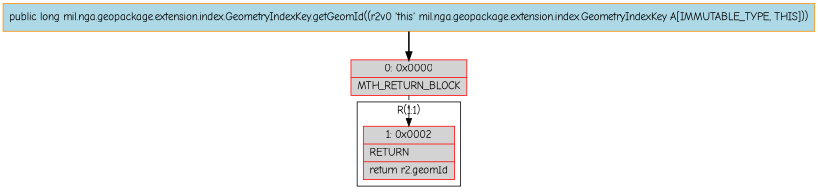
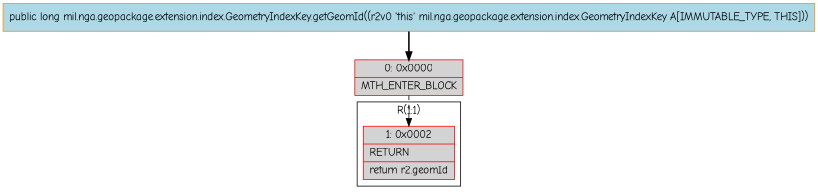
(409, 86) -> (409, 86)
